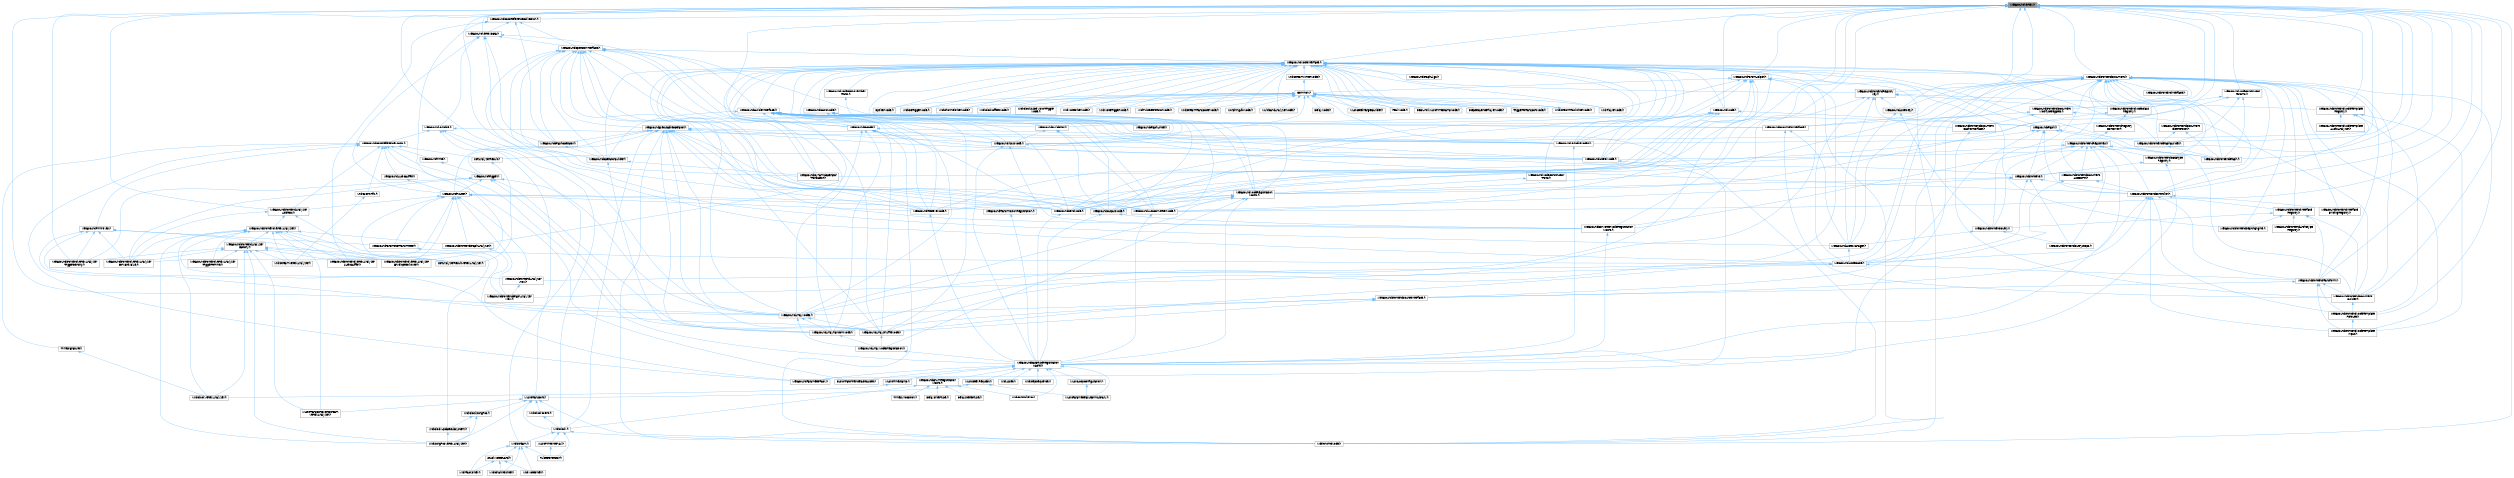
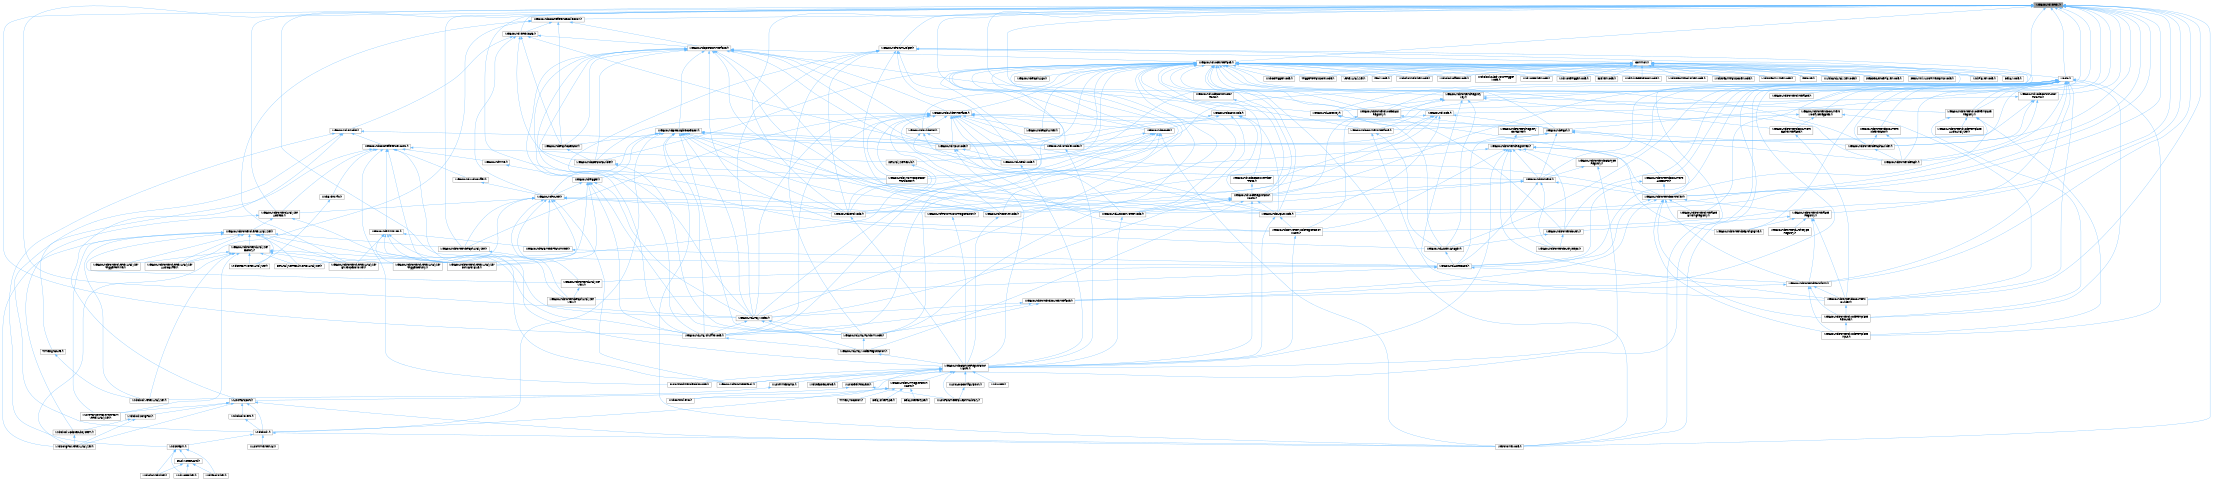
(907, 8) -> (1124, 8)
(2107, 77) -> (2066, 79)
(1304, 87) -> (1710, 69)
(1382, 95) -> (1457, 67)
(1240, 111) -> (1808, 79)
(1367, 111) -> (1354, 79)
(551, 458) -> none
